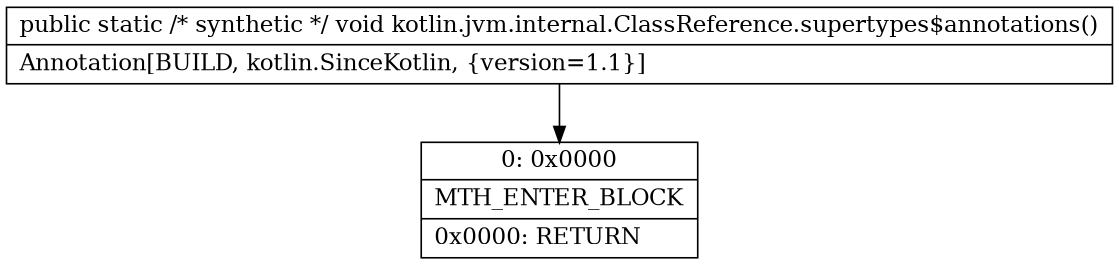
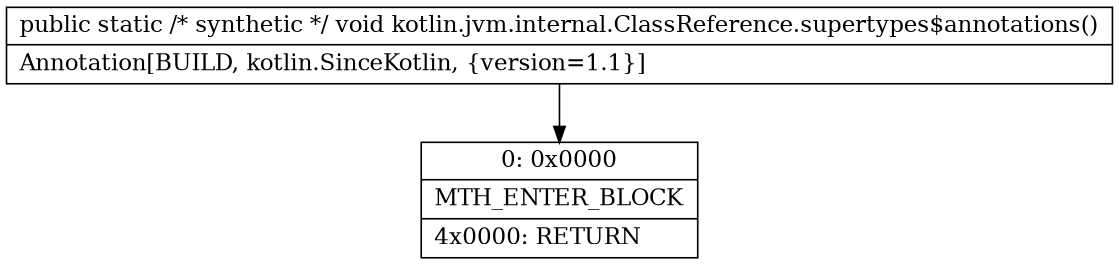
(549, 237) -> (549, 237)
